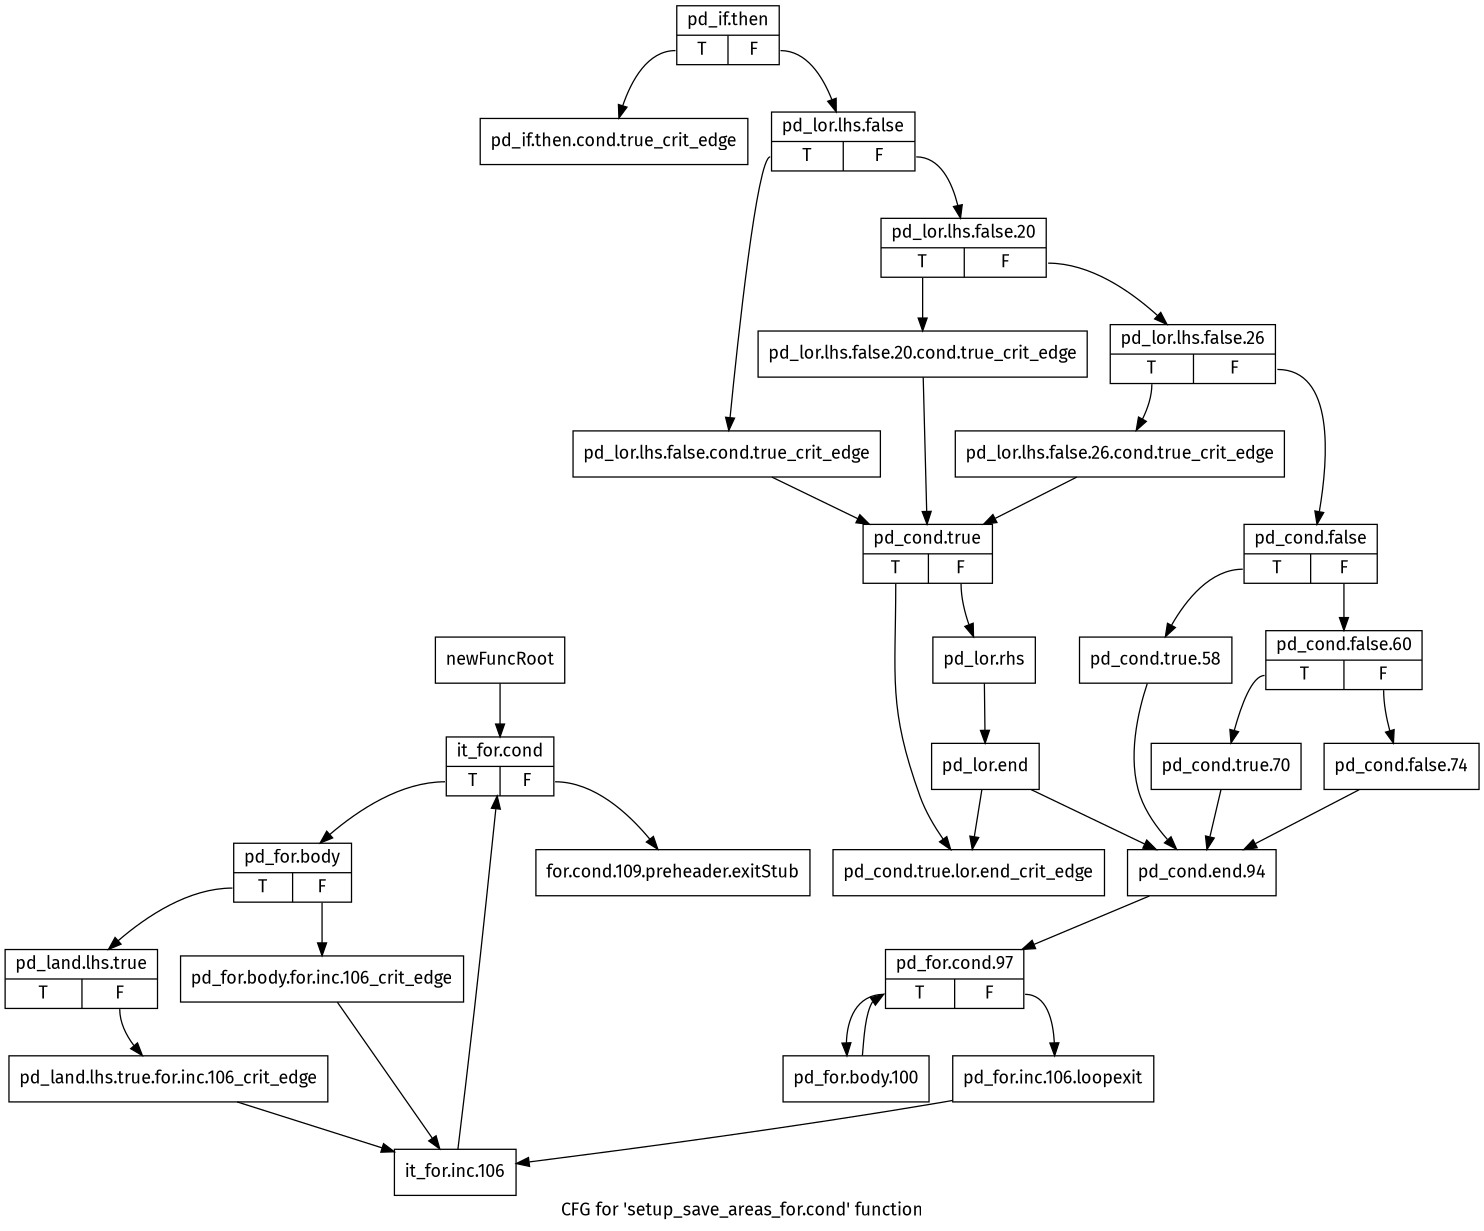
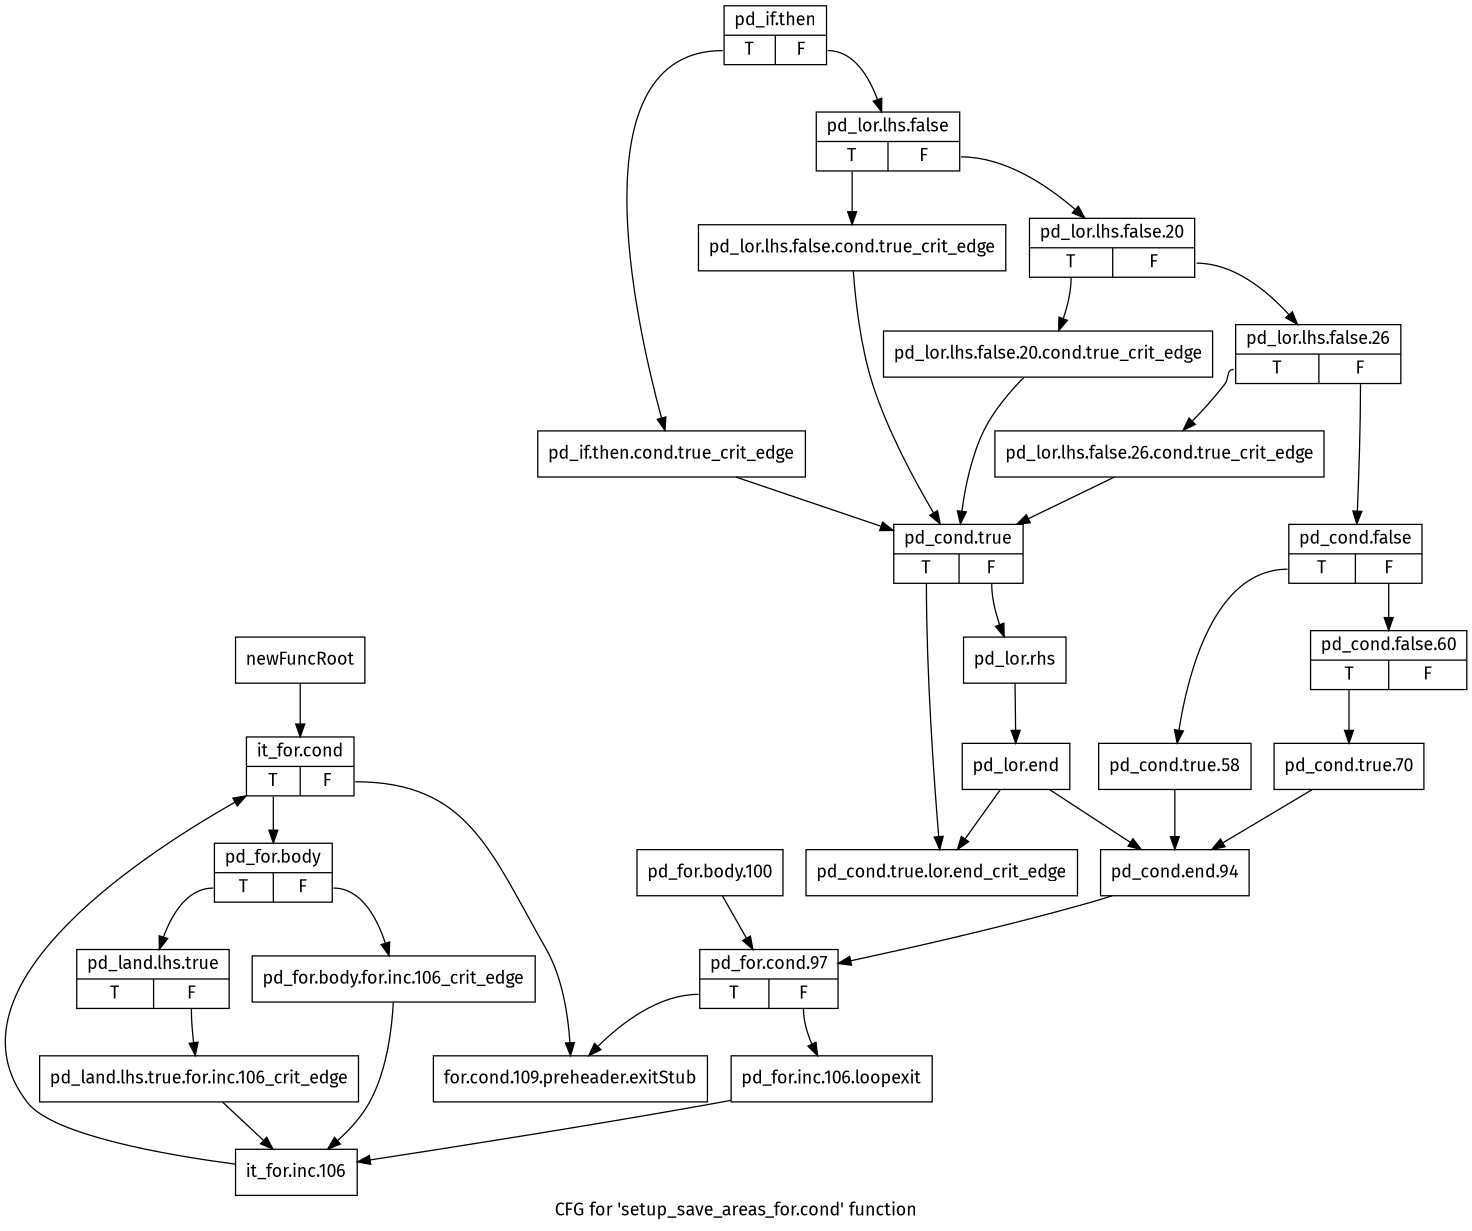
none -> (808, 502)
(1402, 766) -> none
(855, 1010) -> (644, 1011)
